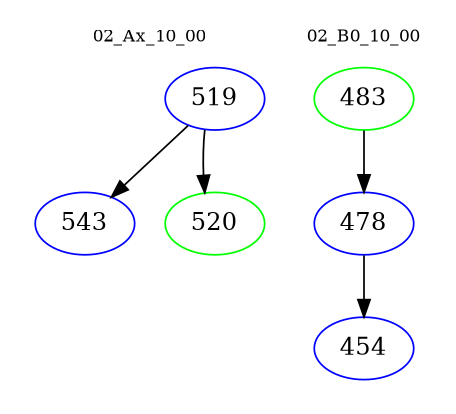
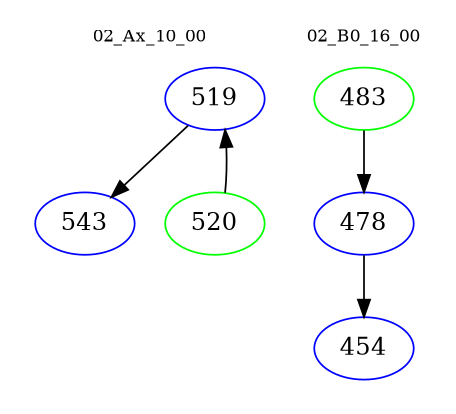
(364, 37) -> (364, 37)
(203, 152) -> (227, 170)
